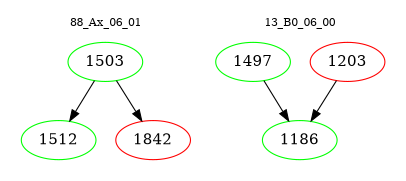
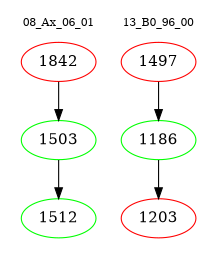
(106, 23) -> (59, 23)
(300, 23) -> (159, 23)
(253, 62) -> (159, 62)
(126, 96) -> (59, 96)
(327, 96) -> (159, 174)
